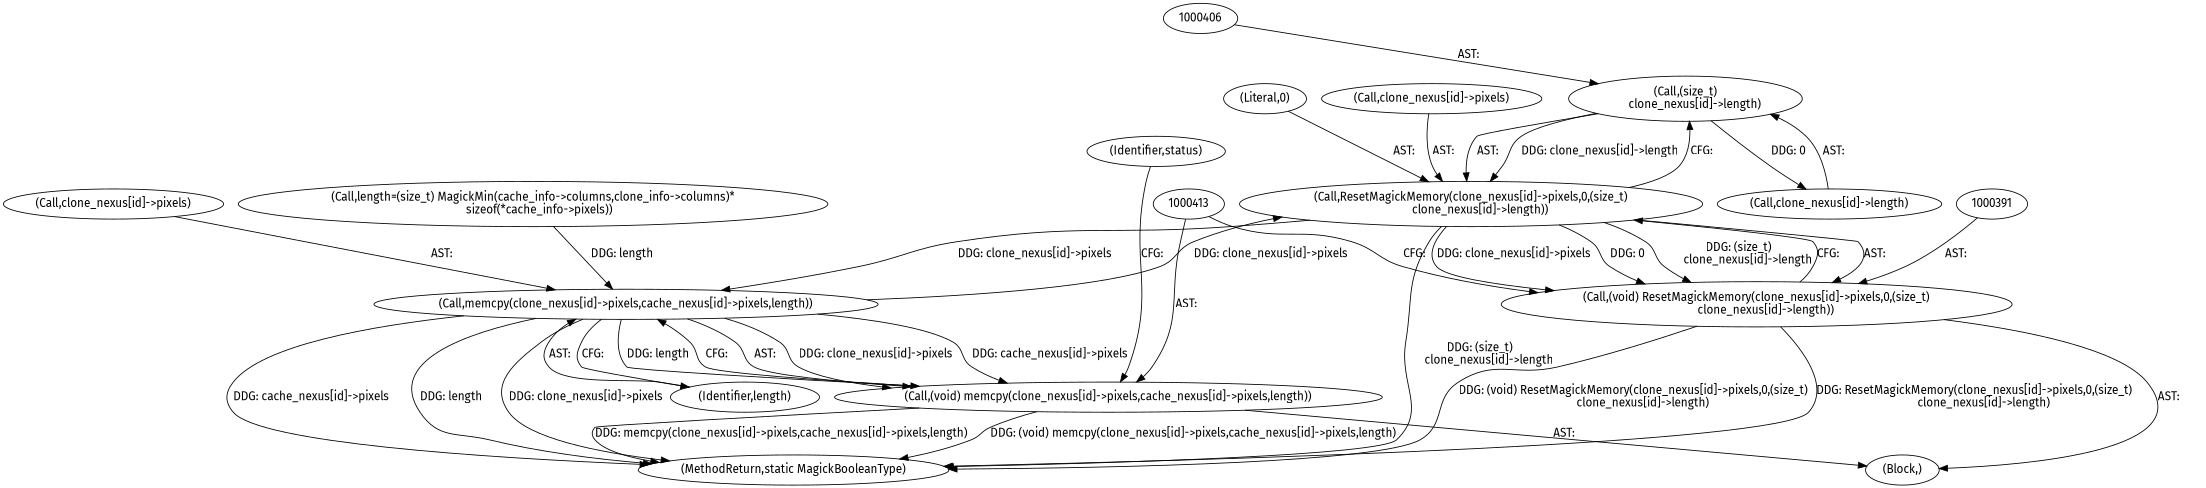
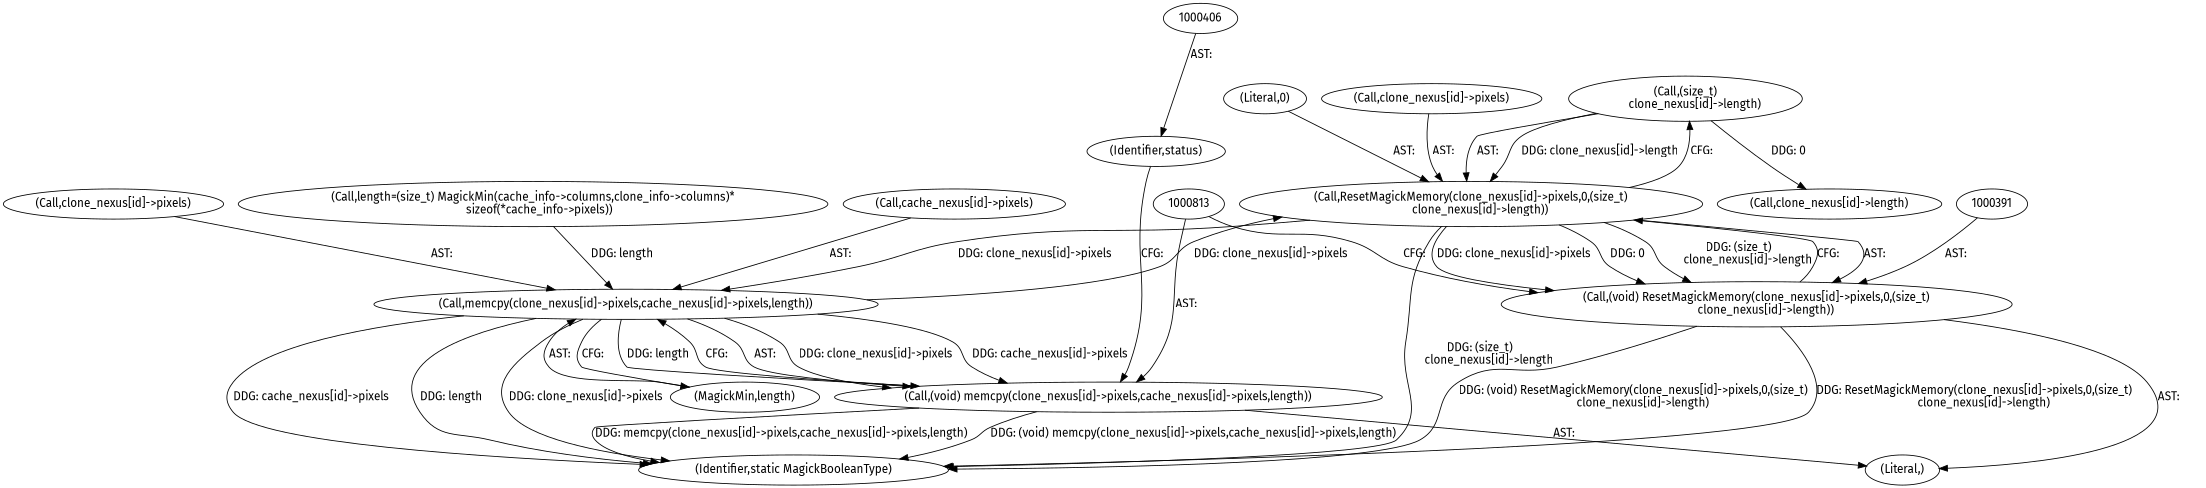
(1412, 54) -> (1180, 81)
(1814, 146) -> none
none -> (954, 204)
(1189, 204) -> (1189, 204)
(745, 397) -> (745, 397)
(794, 470) -> (794, 470)
(1902, 470) -> (1902, 470)
